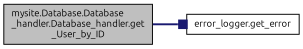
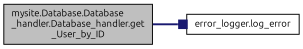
(243, 24) -> (243, 24)
